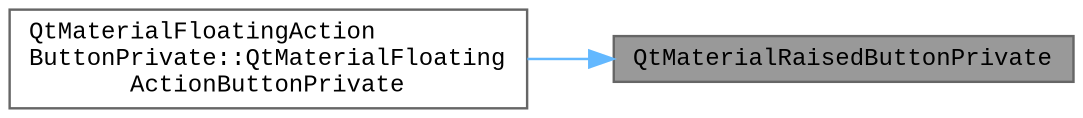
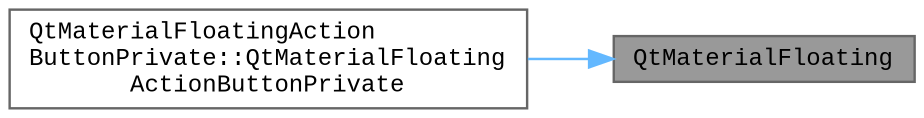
(844, 59) -> (764, 59)
